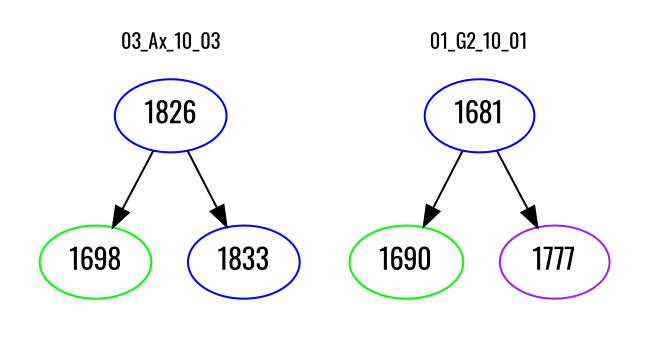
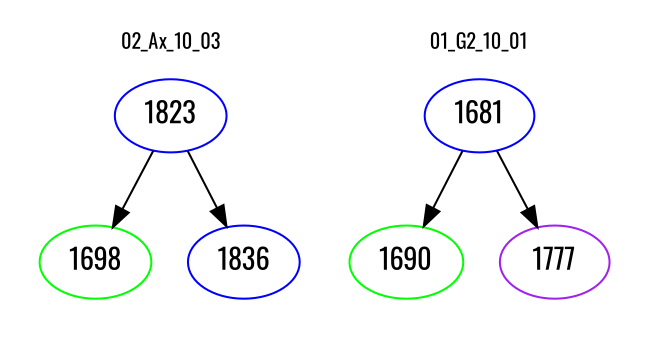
(171, 44) -> (171, 44)
(171, 116) -> (171, 116)
(244, 262) -> (244, 262)
